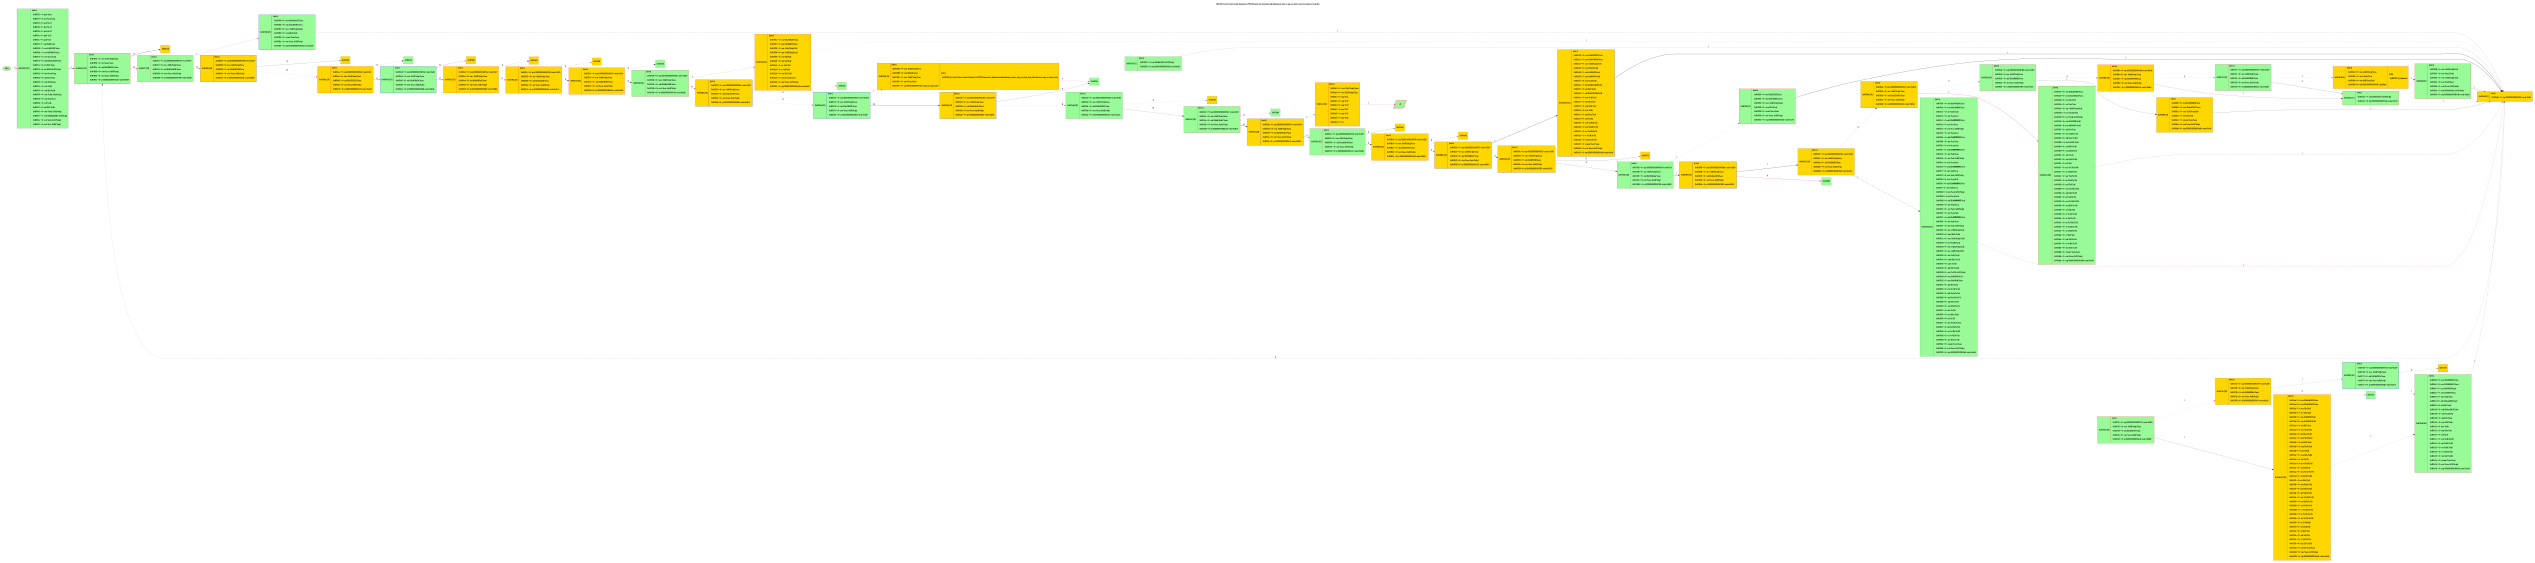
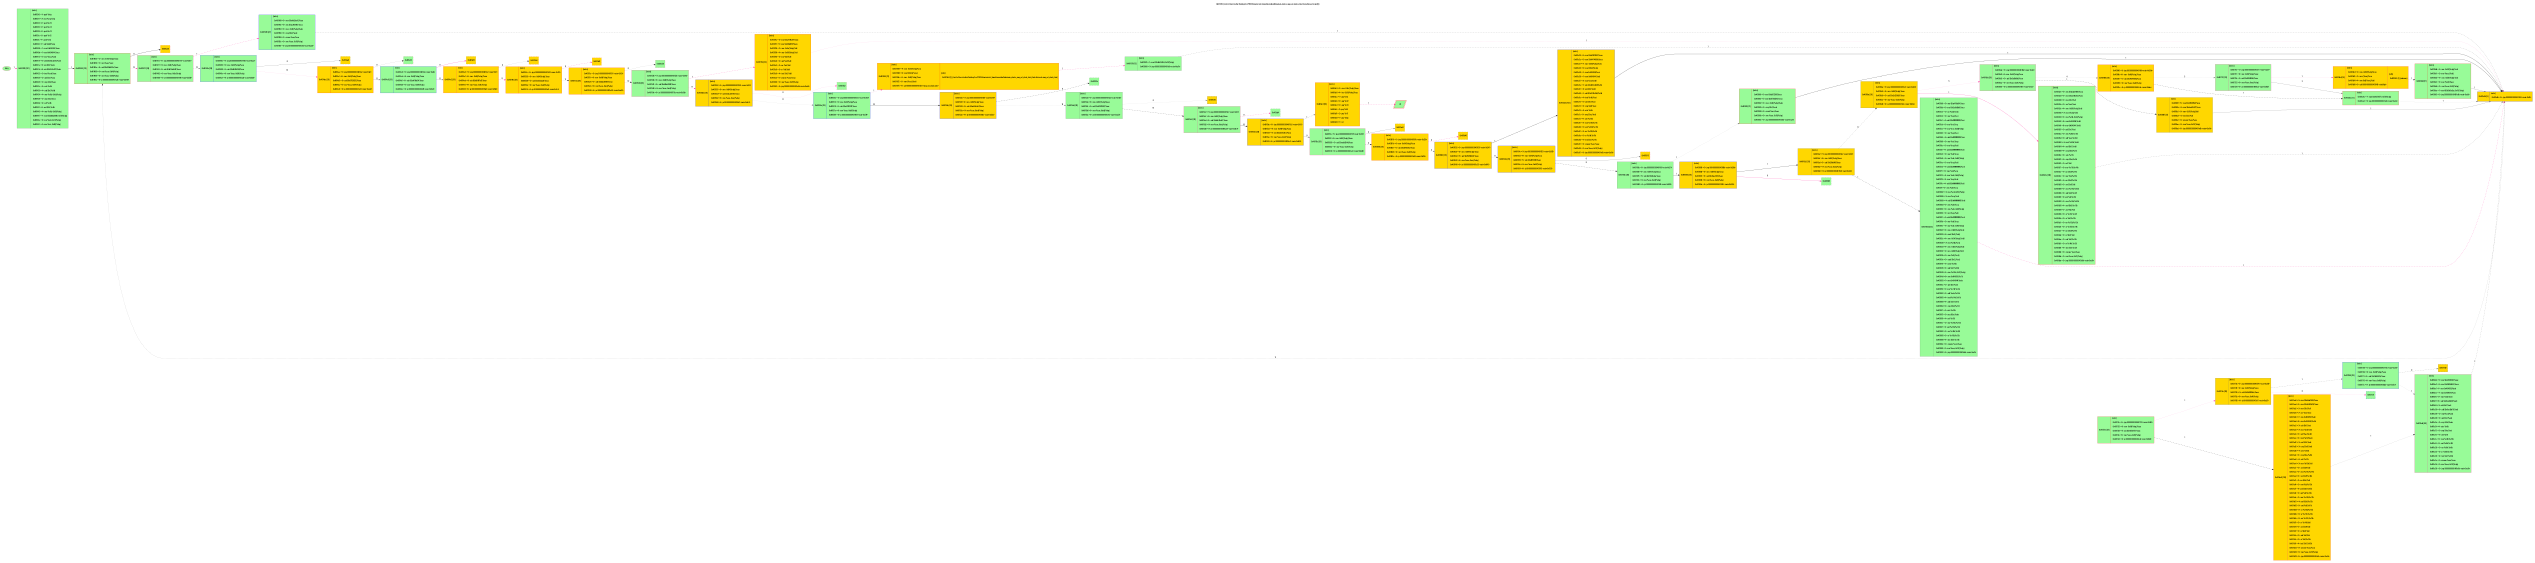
(228, 69) -> (228, 69)
(1073, 81) -> (1091, 68)
